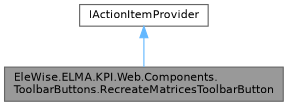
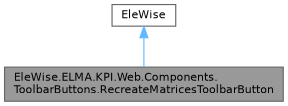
(144, 15) -> (144, 15)
